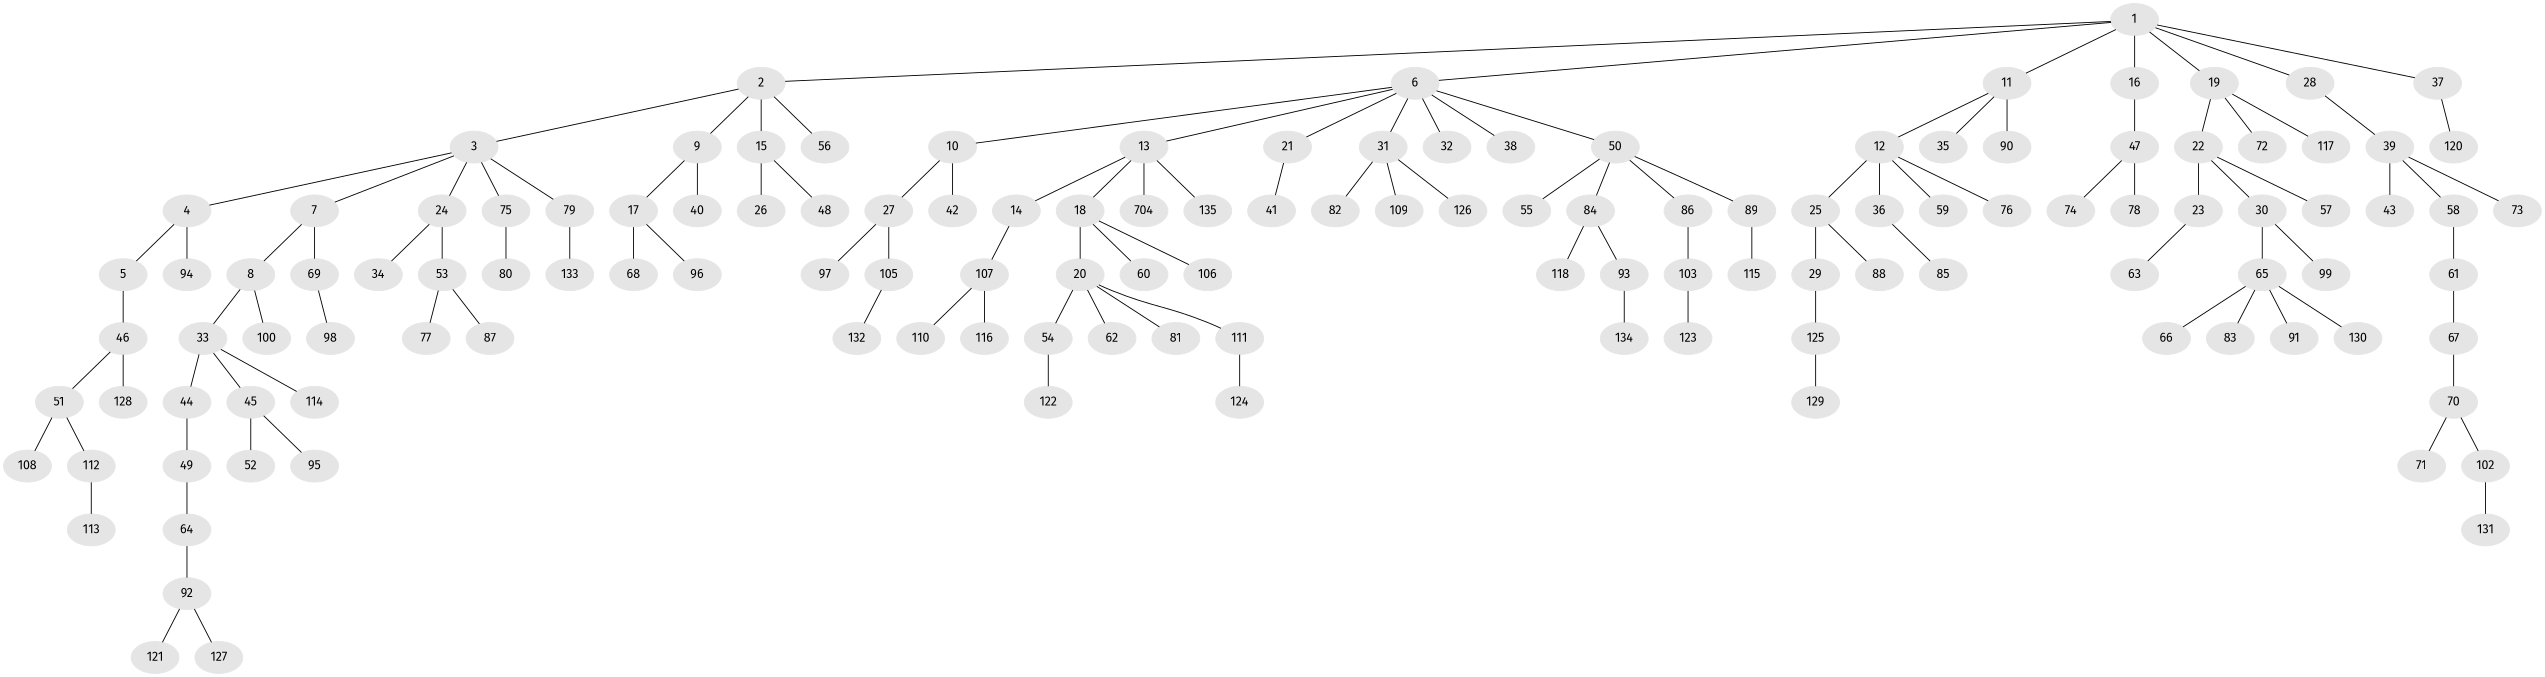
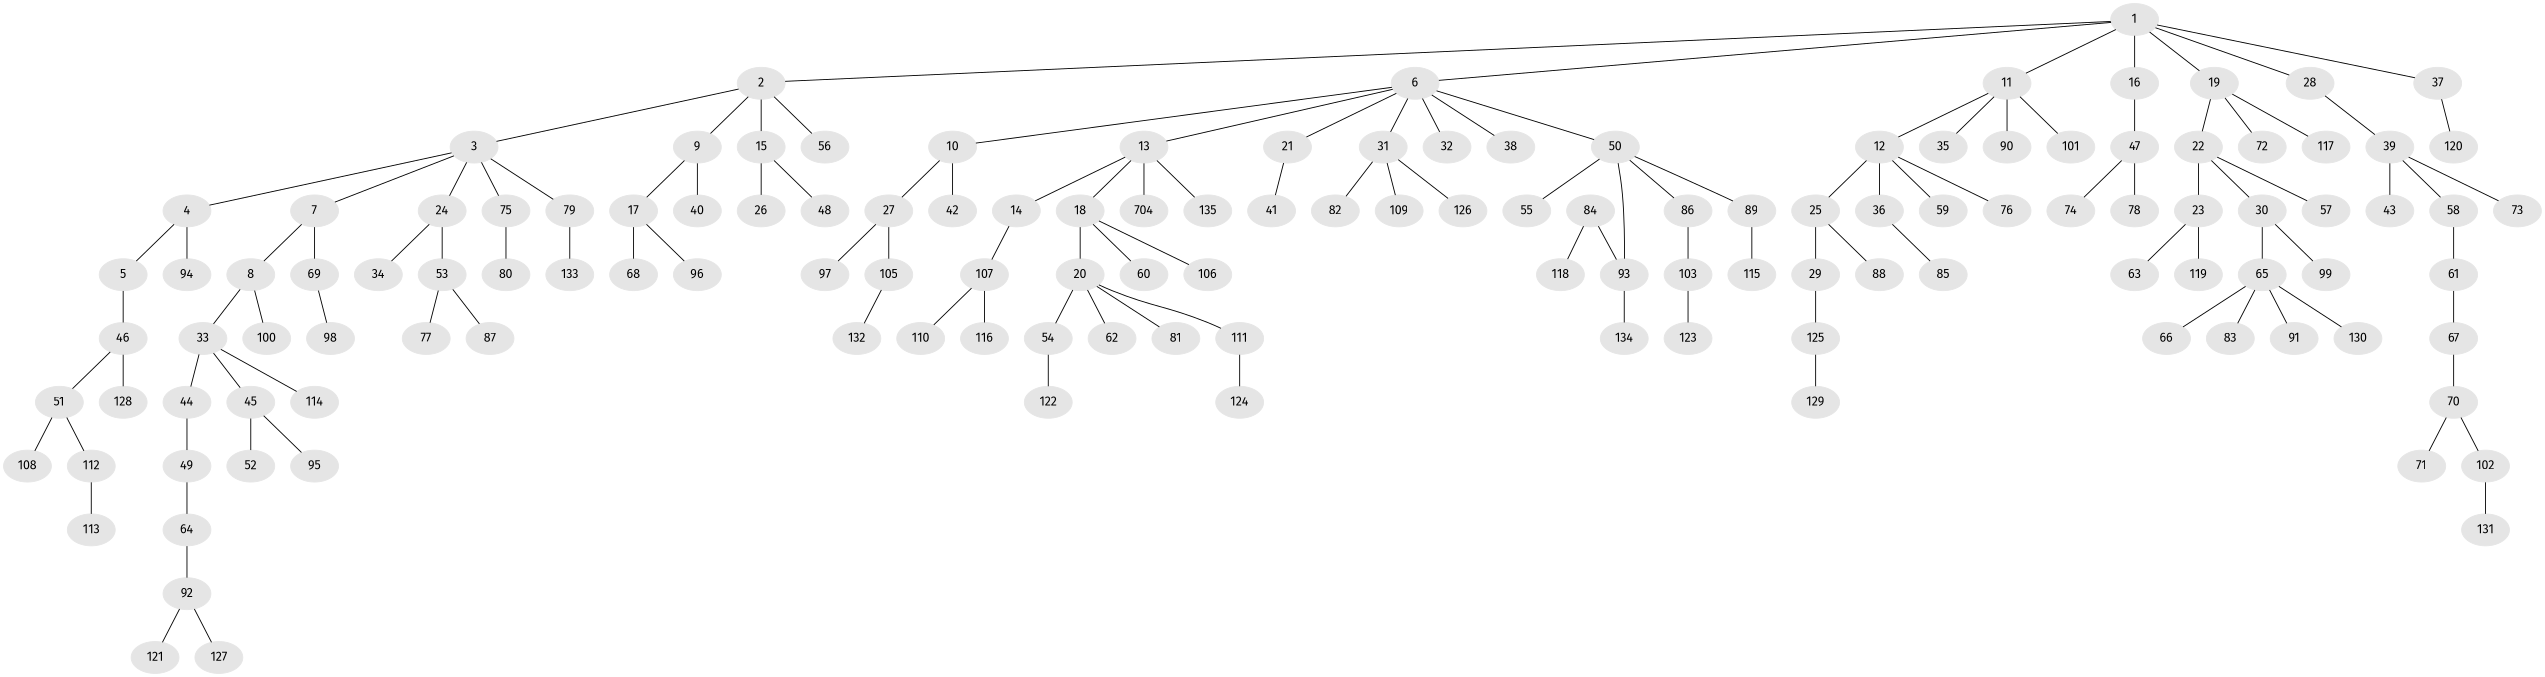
none -> (2071, 147)
(1603, 179) -> (1624, 211)
none -> (2198, 275)
